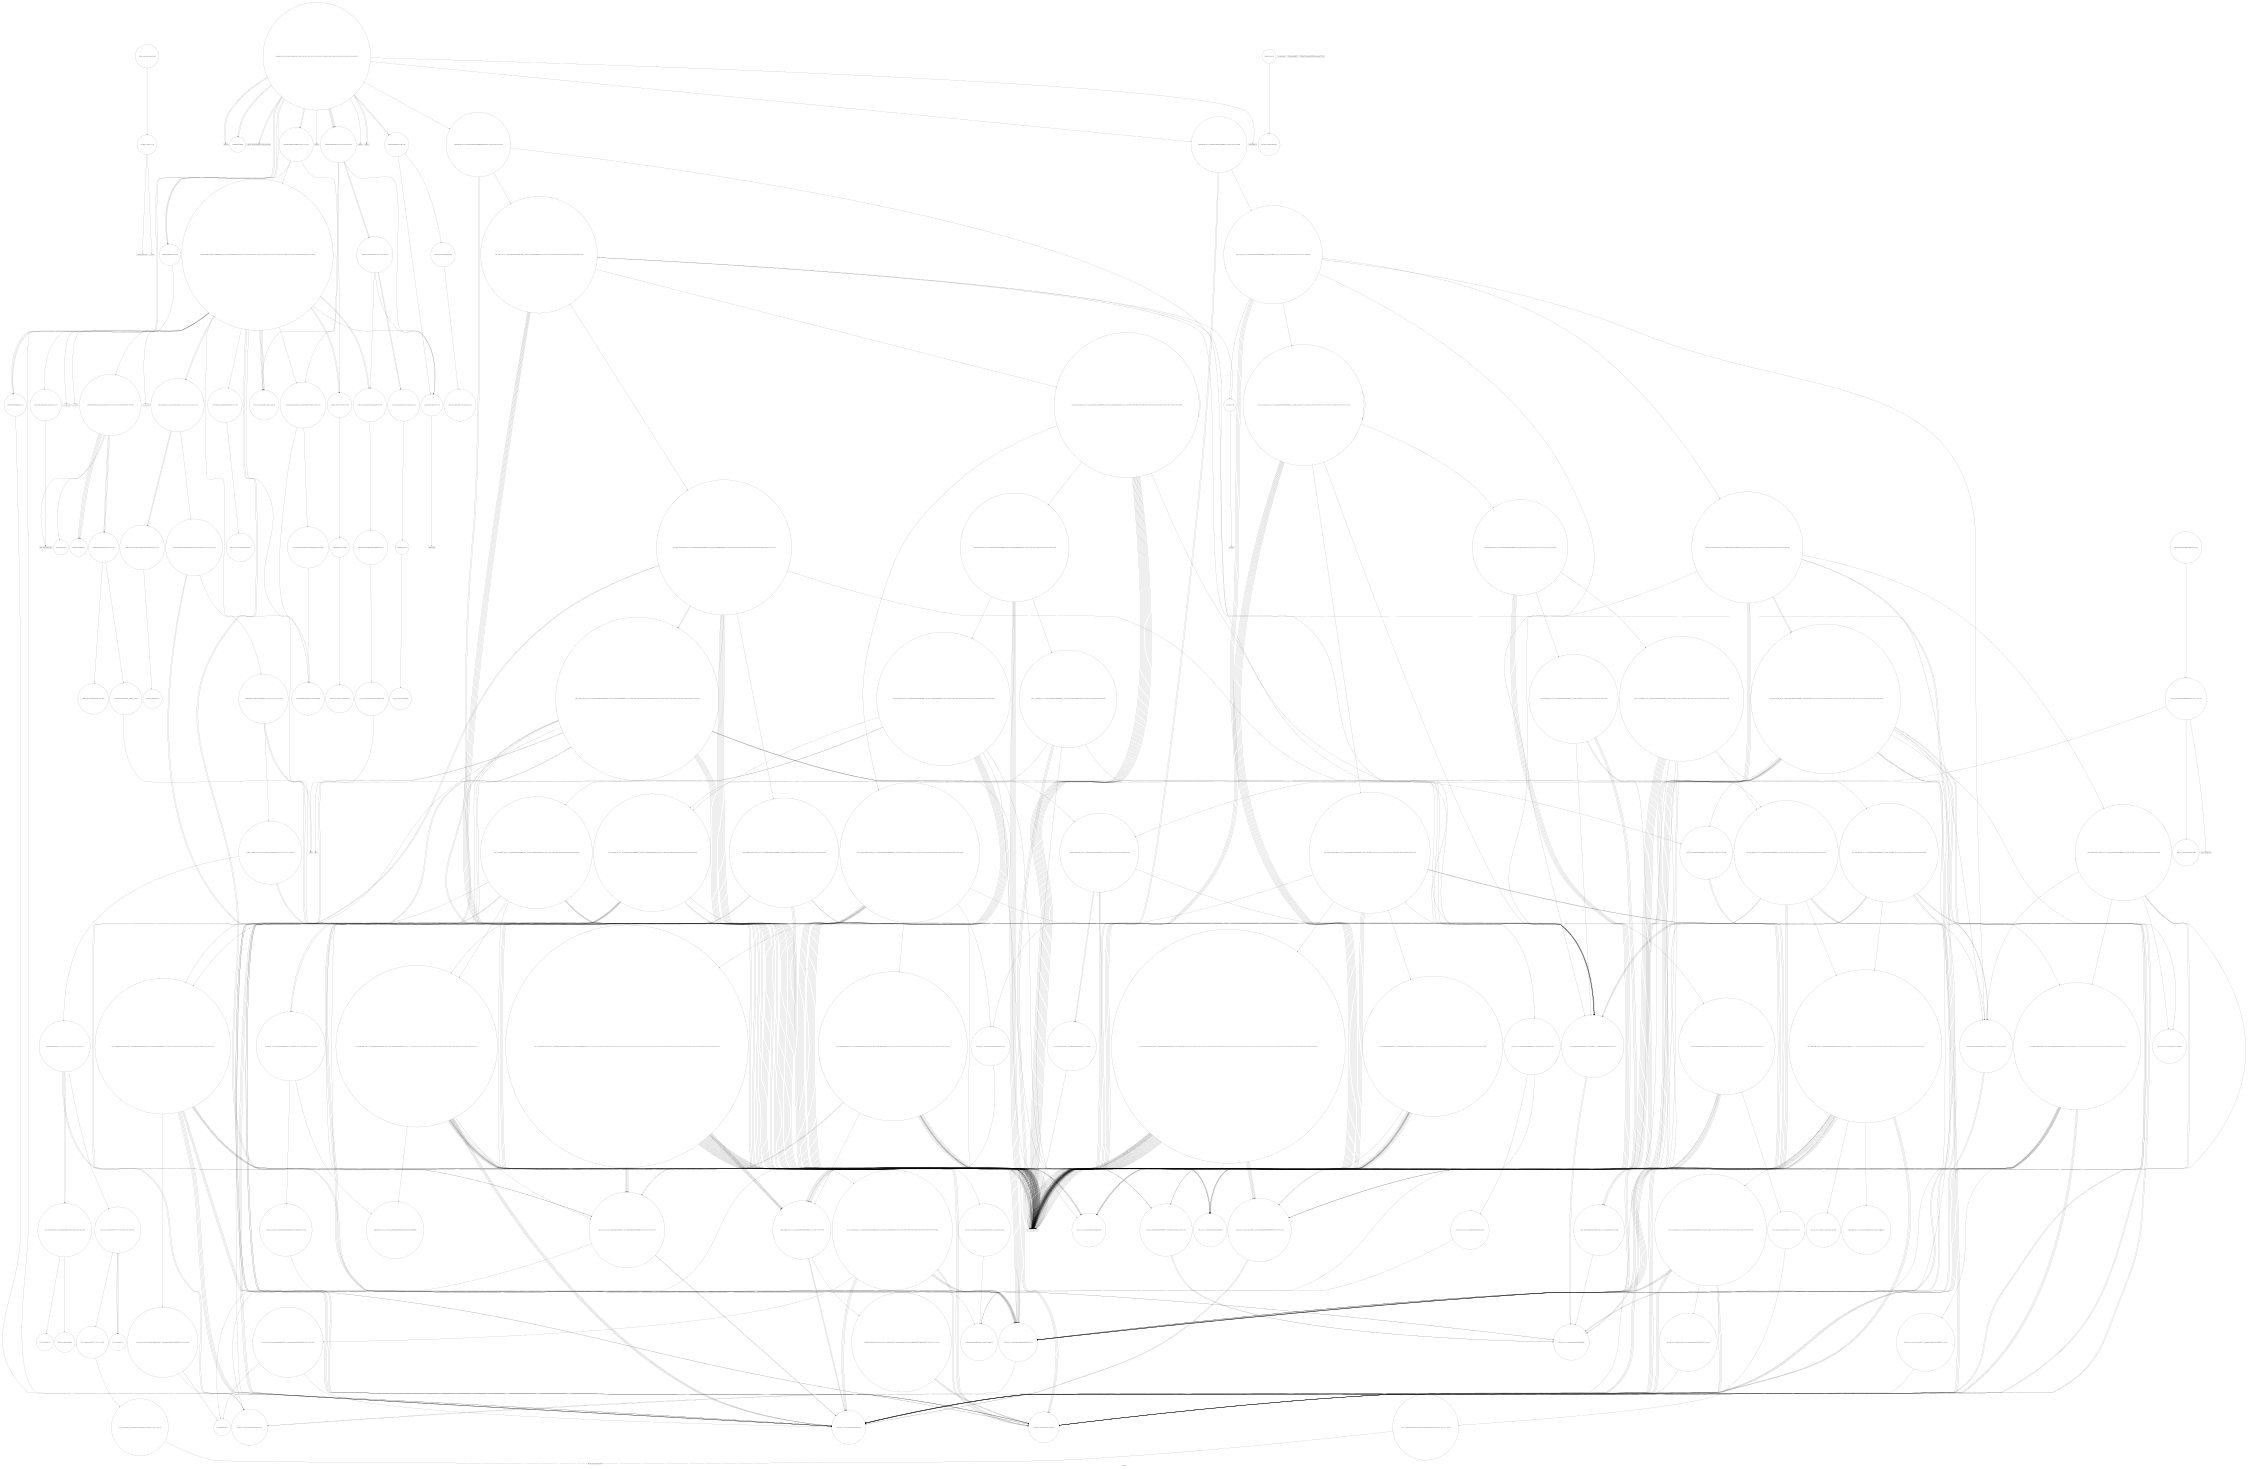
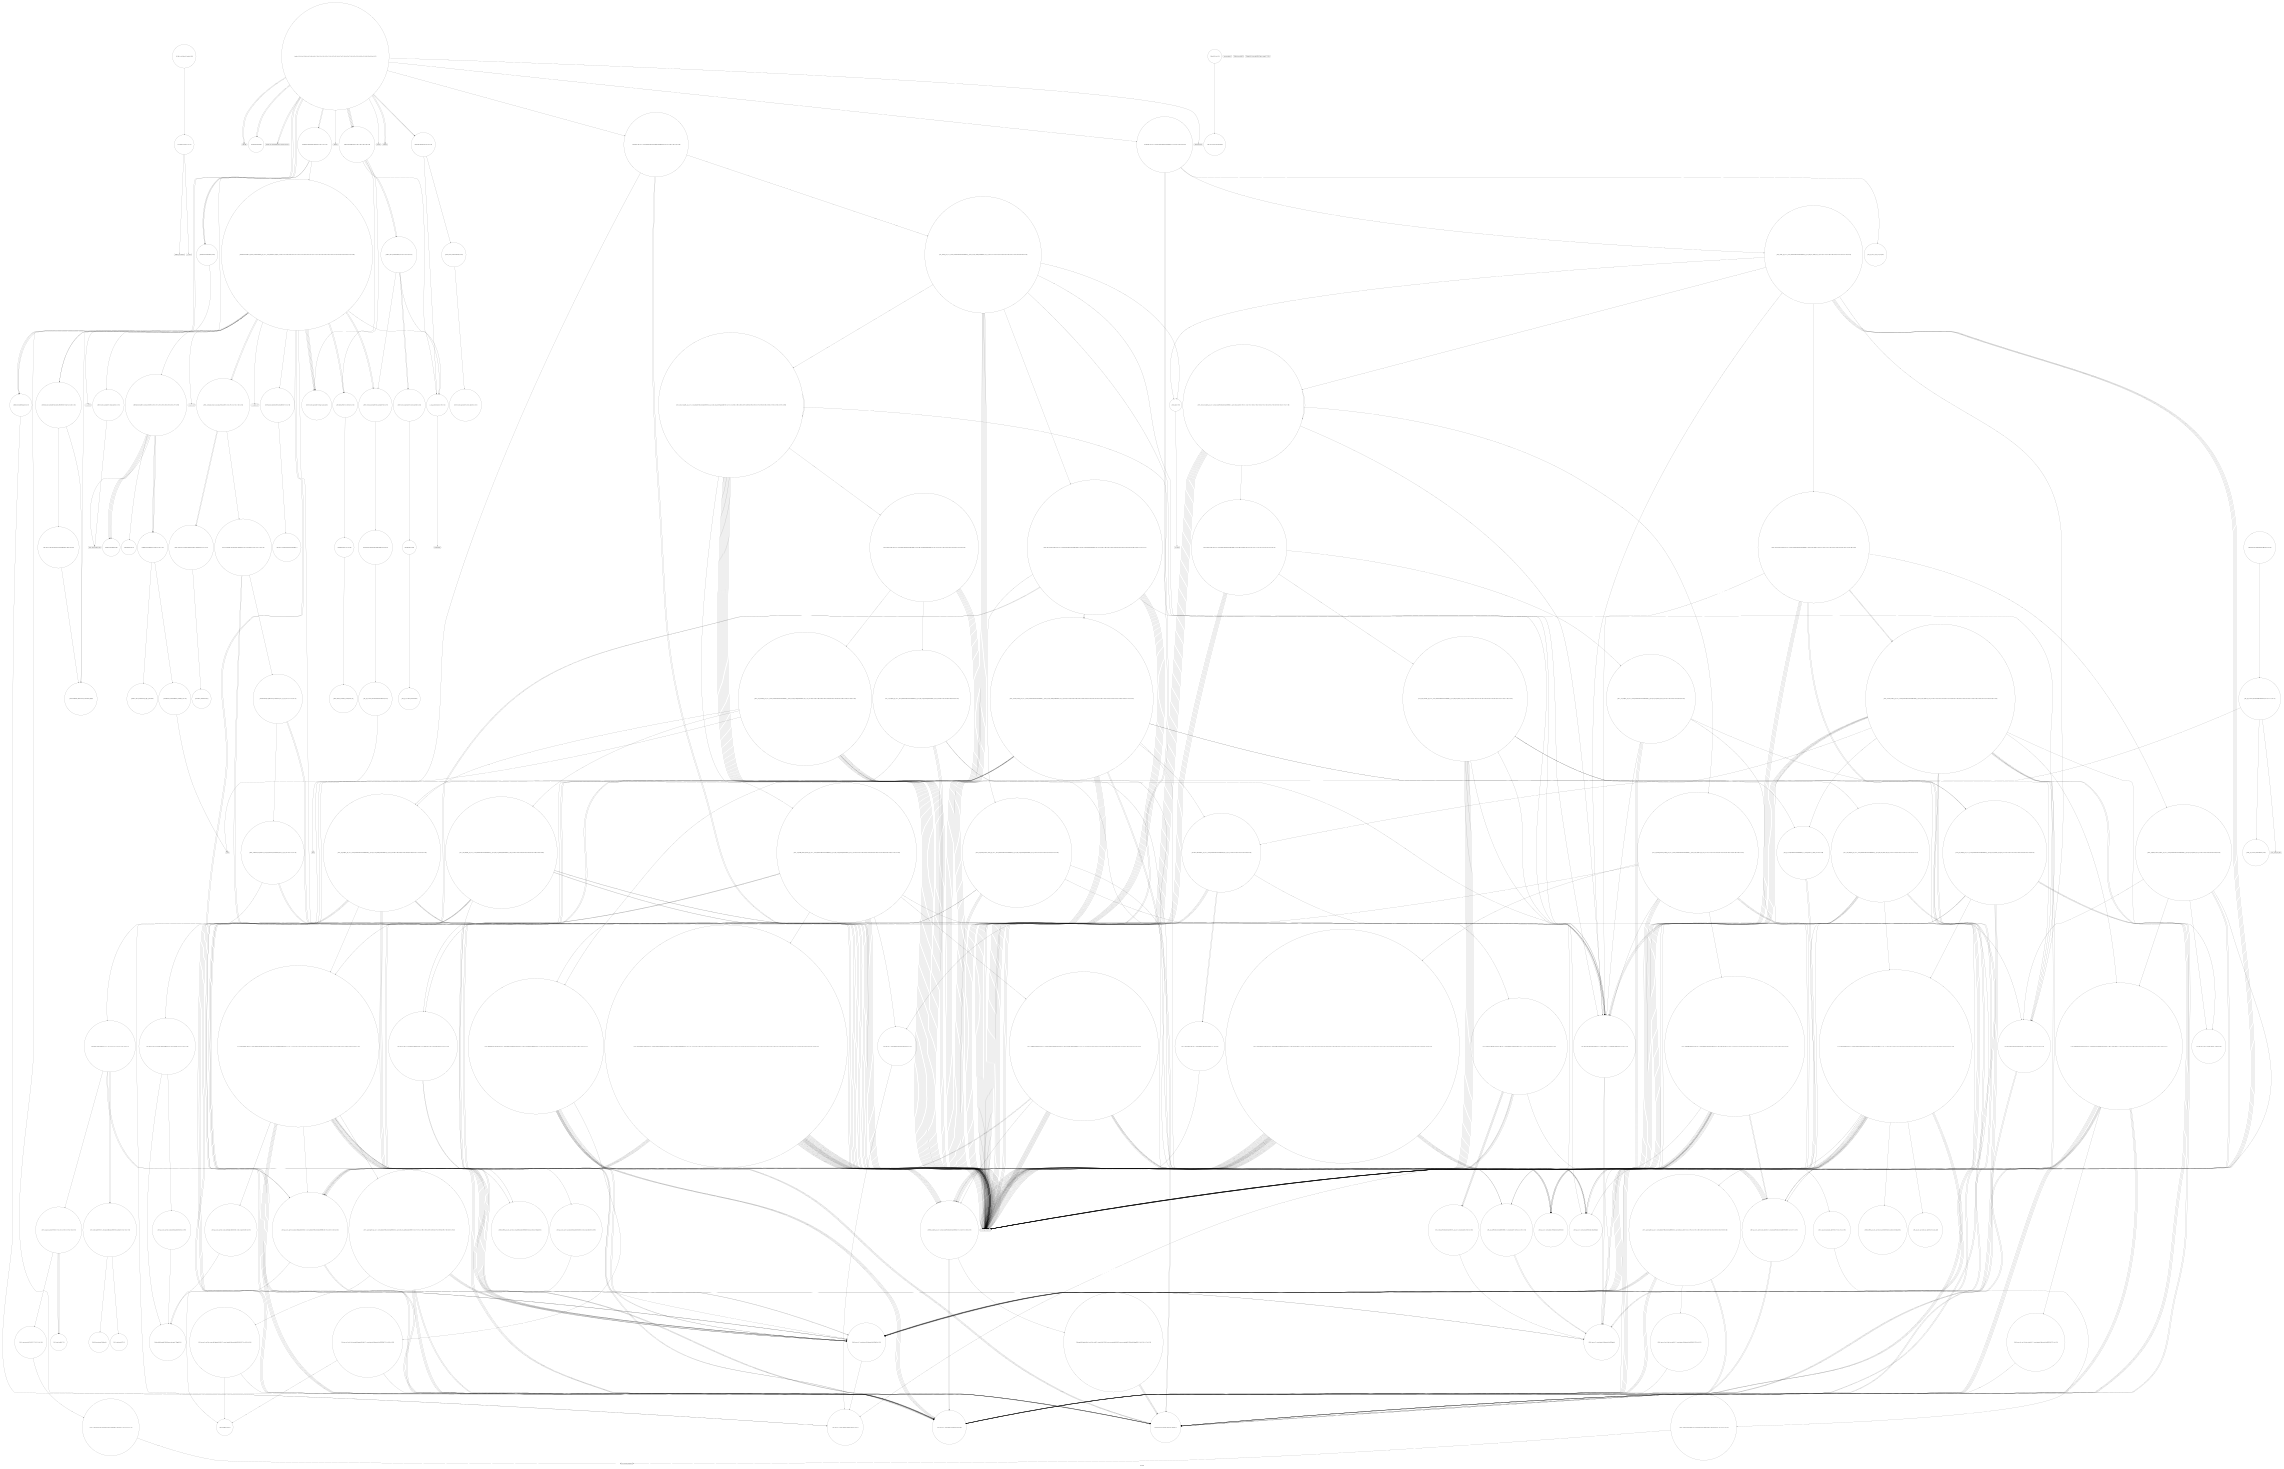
none -> (1875, 255)
